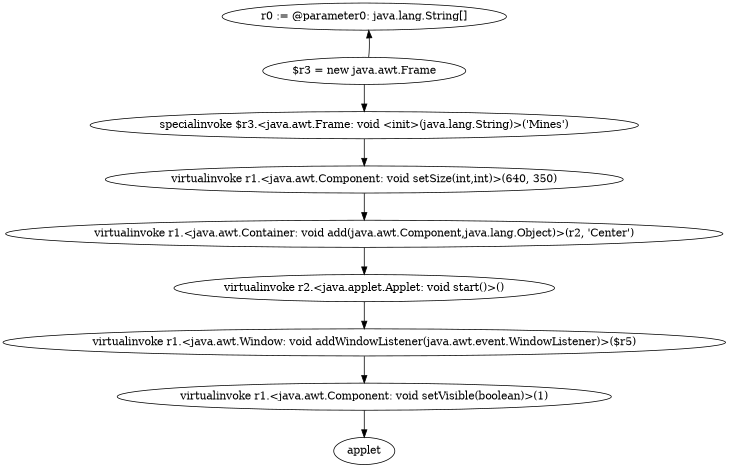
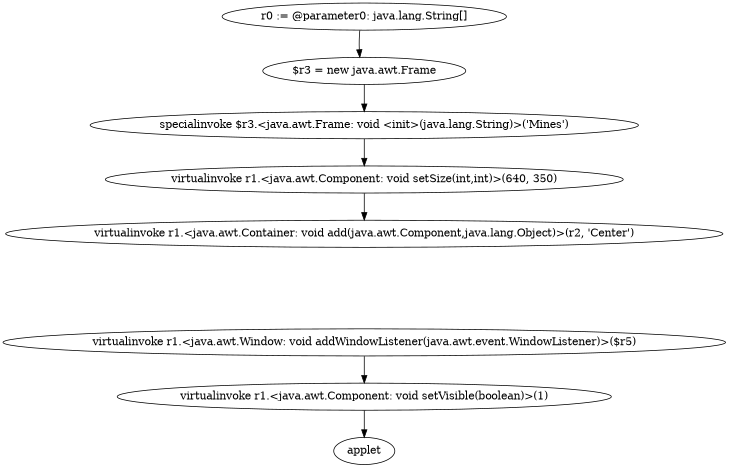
(369, 48) -> (359, 40)
(364, 288) -> none
